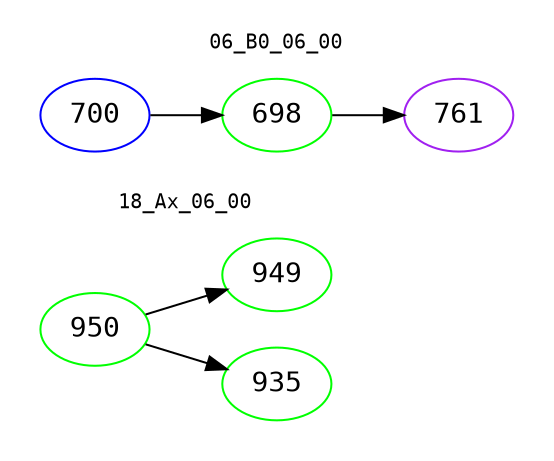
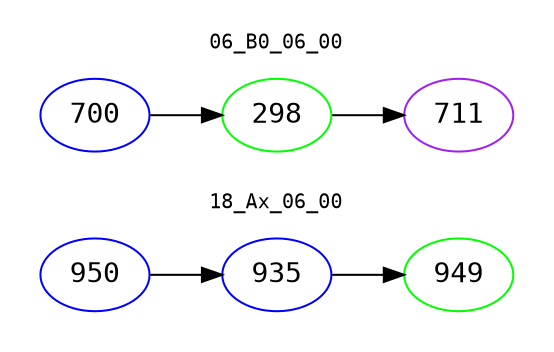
(277, 115) -> (277, 115)
(459, 115) -> (459, 115)
(176, 305) -> (358, 275)
(95, 329) -> (95, 275)
(277, 384) -> (277, 275)
